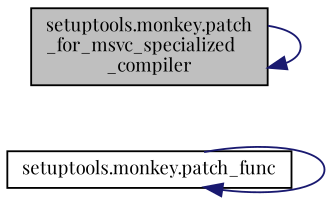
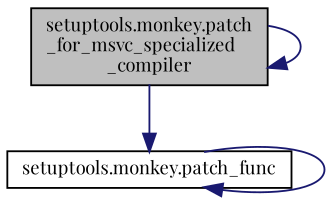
none -> (149, 109)
